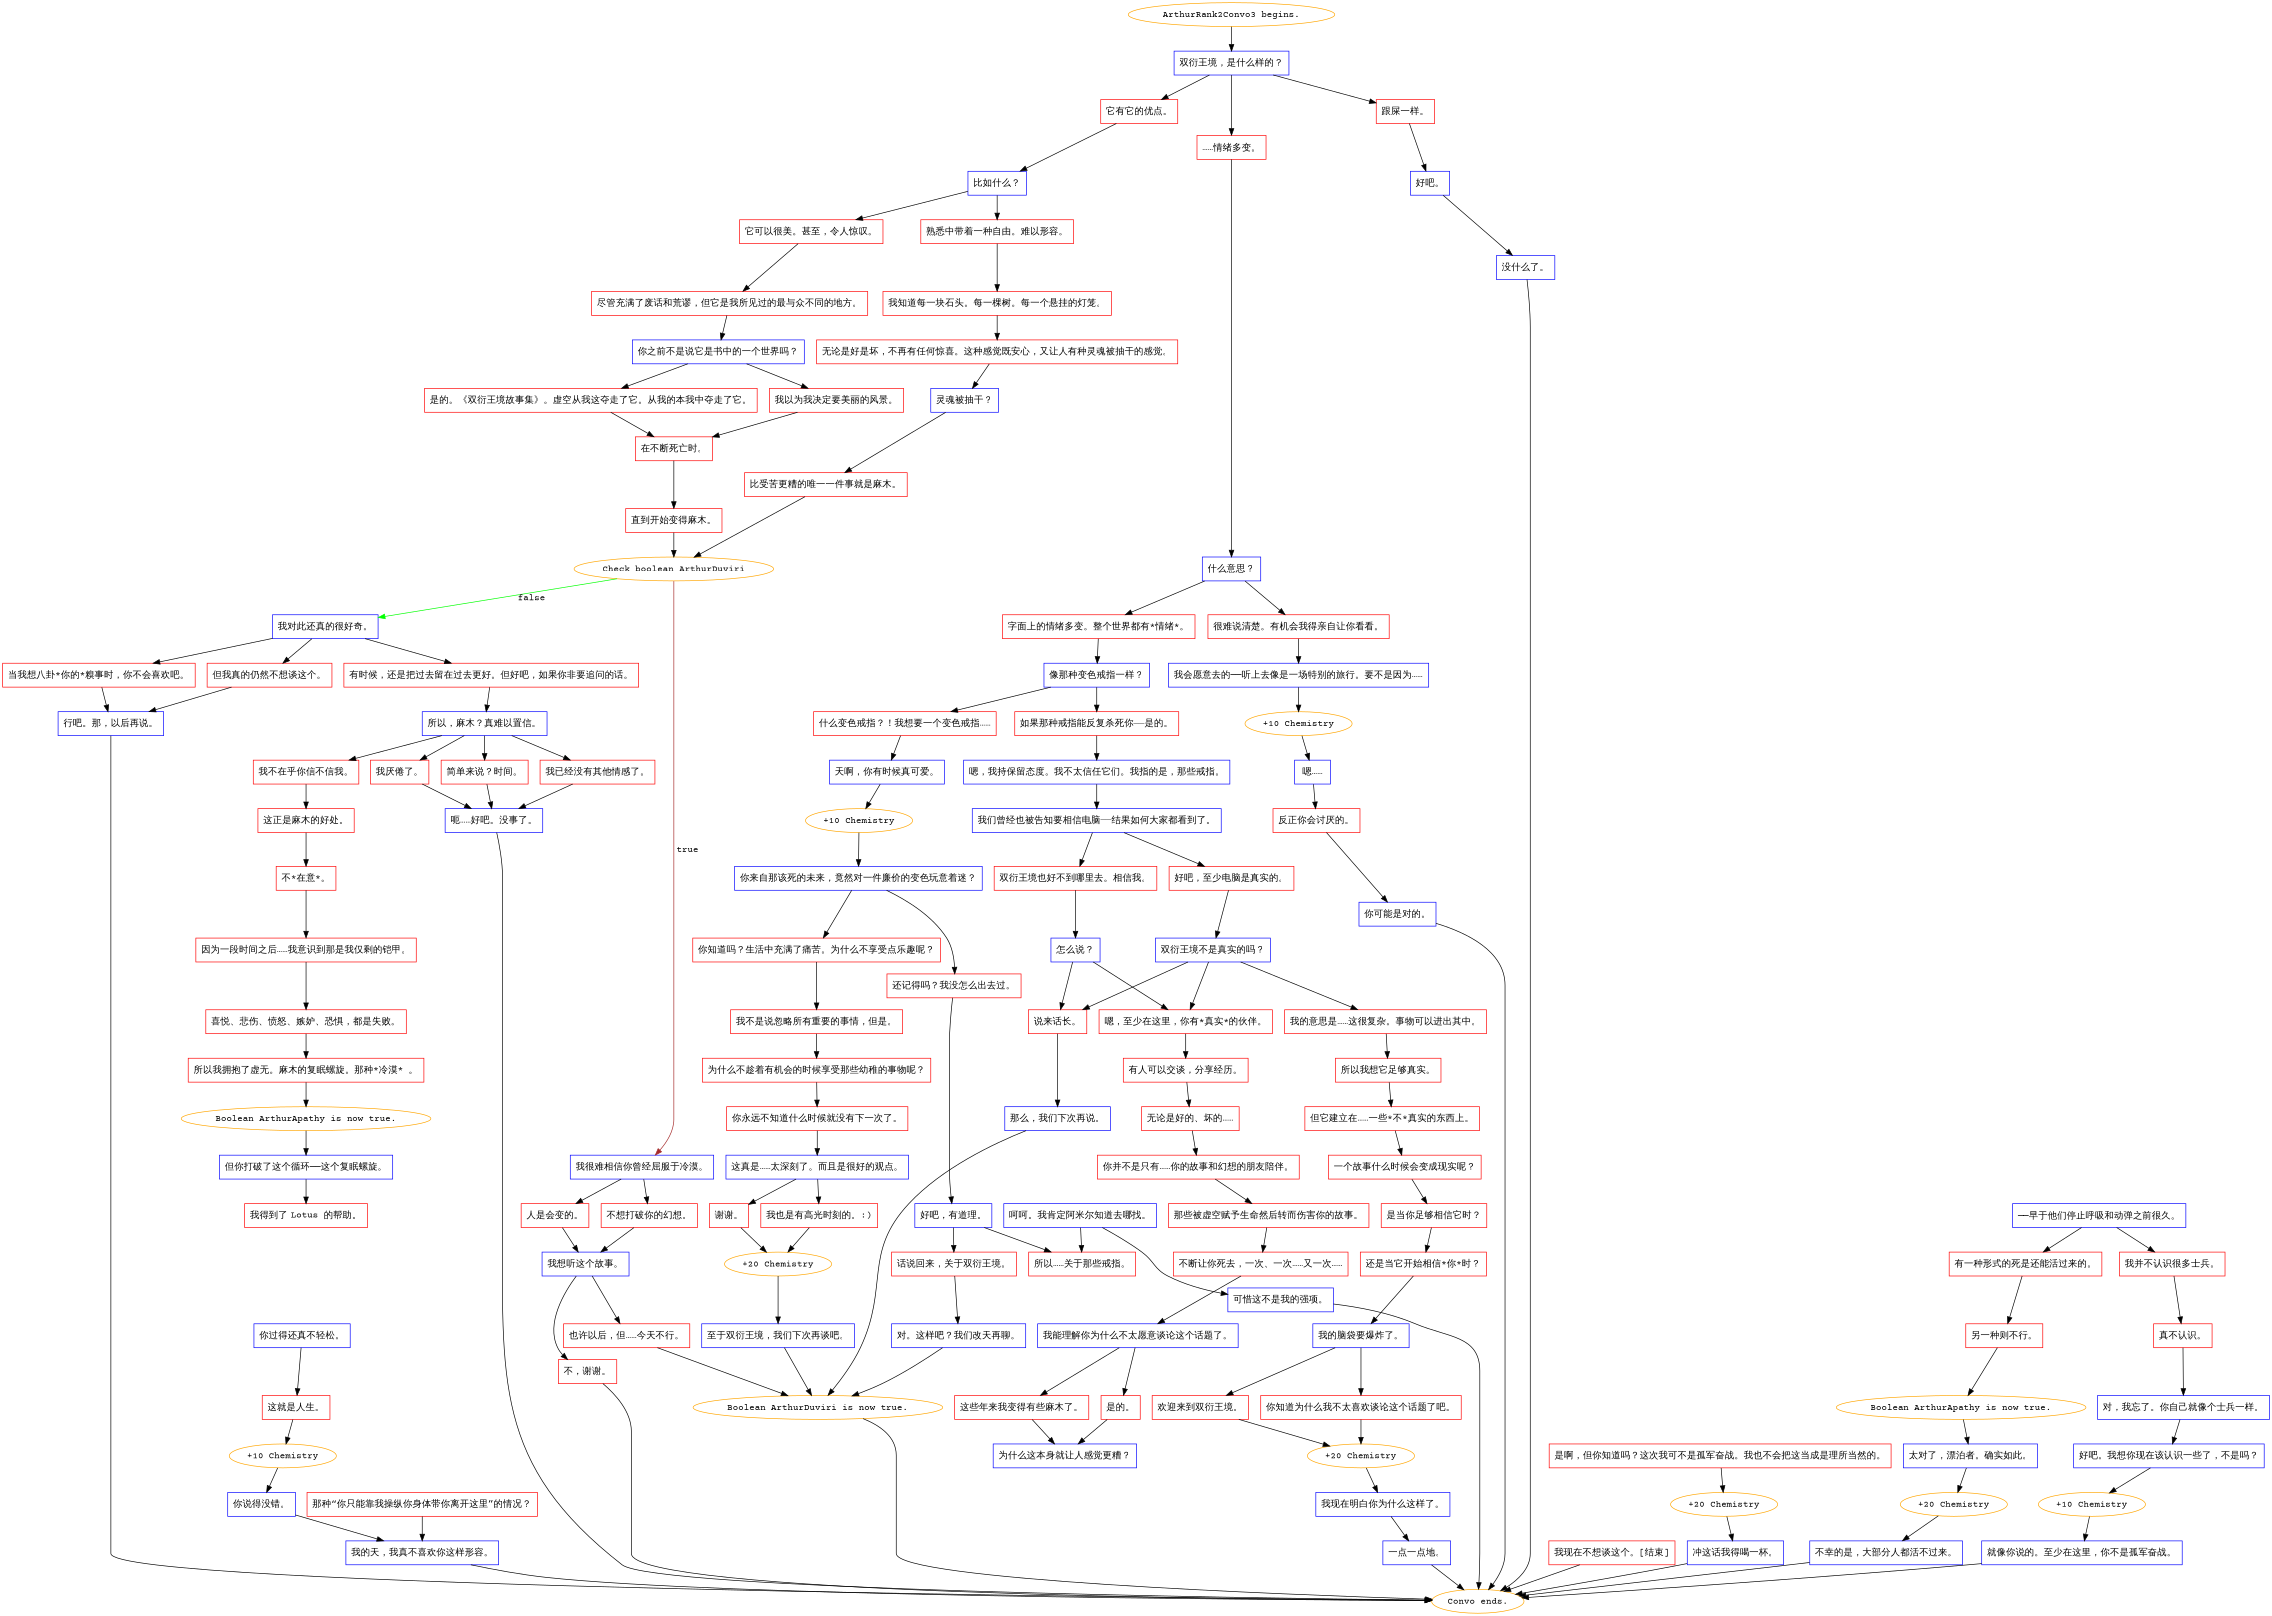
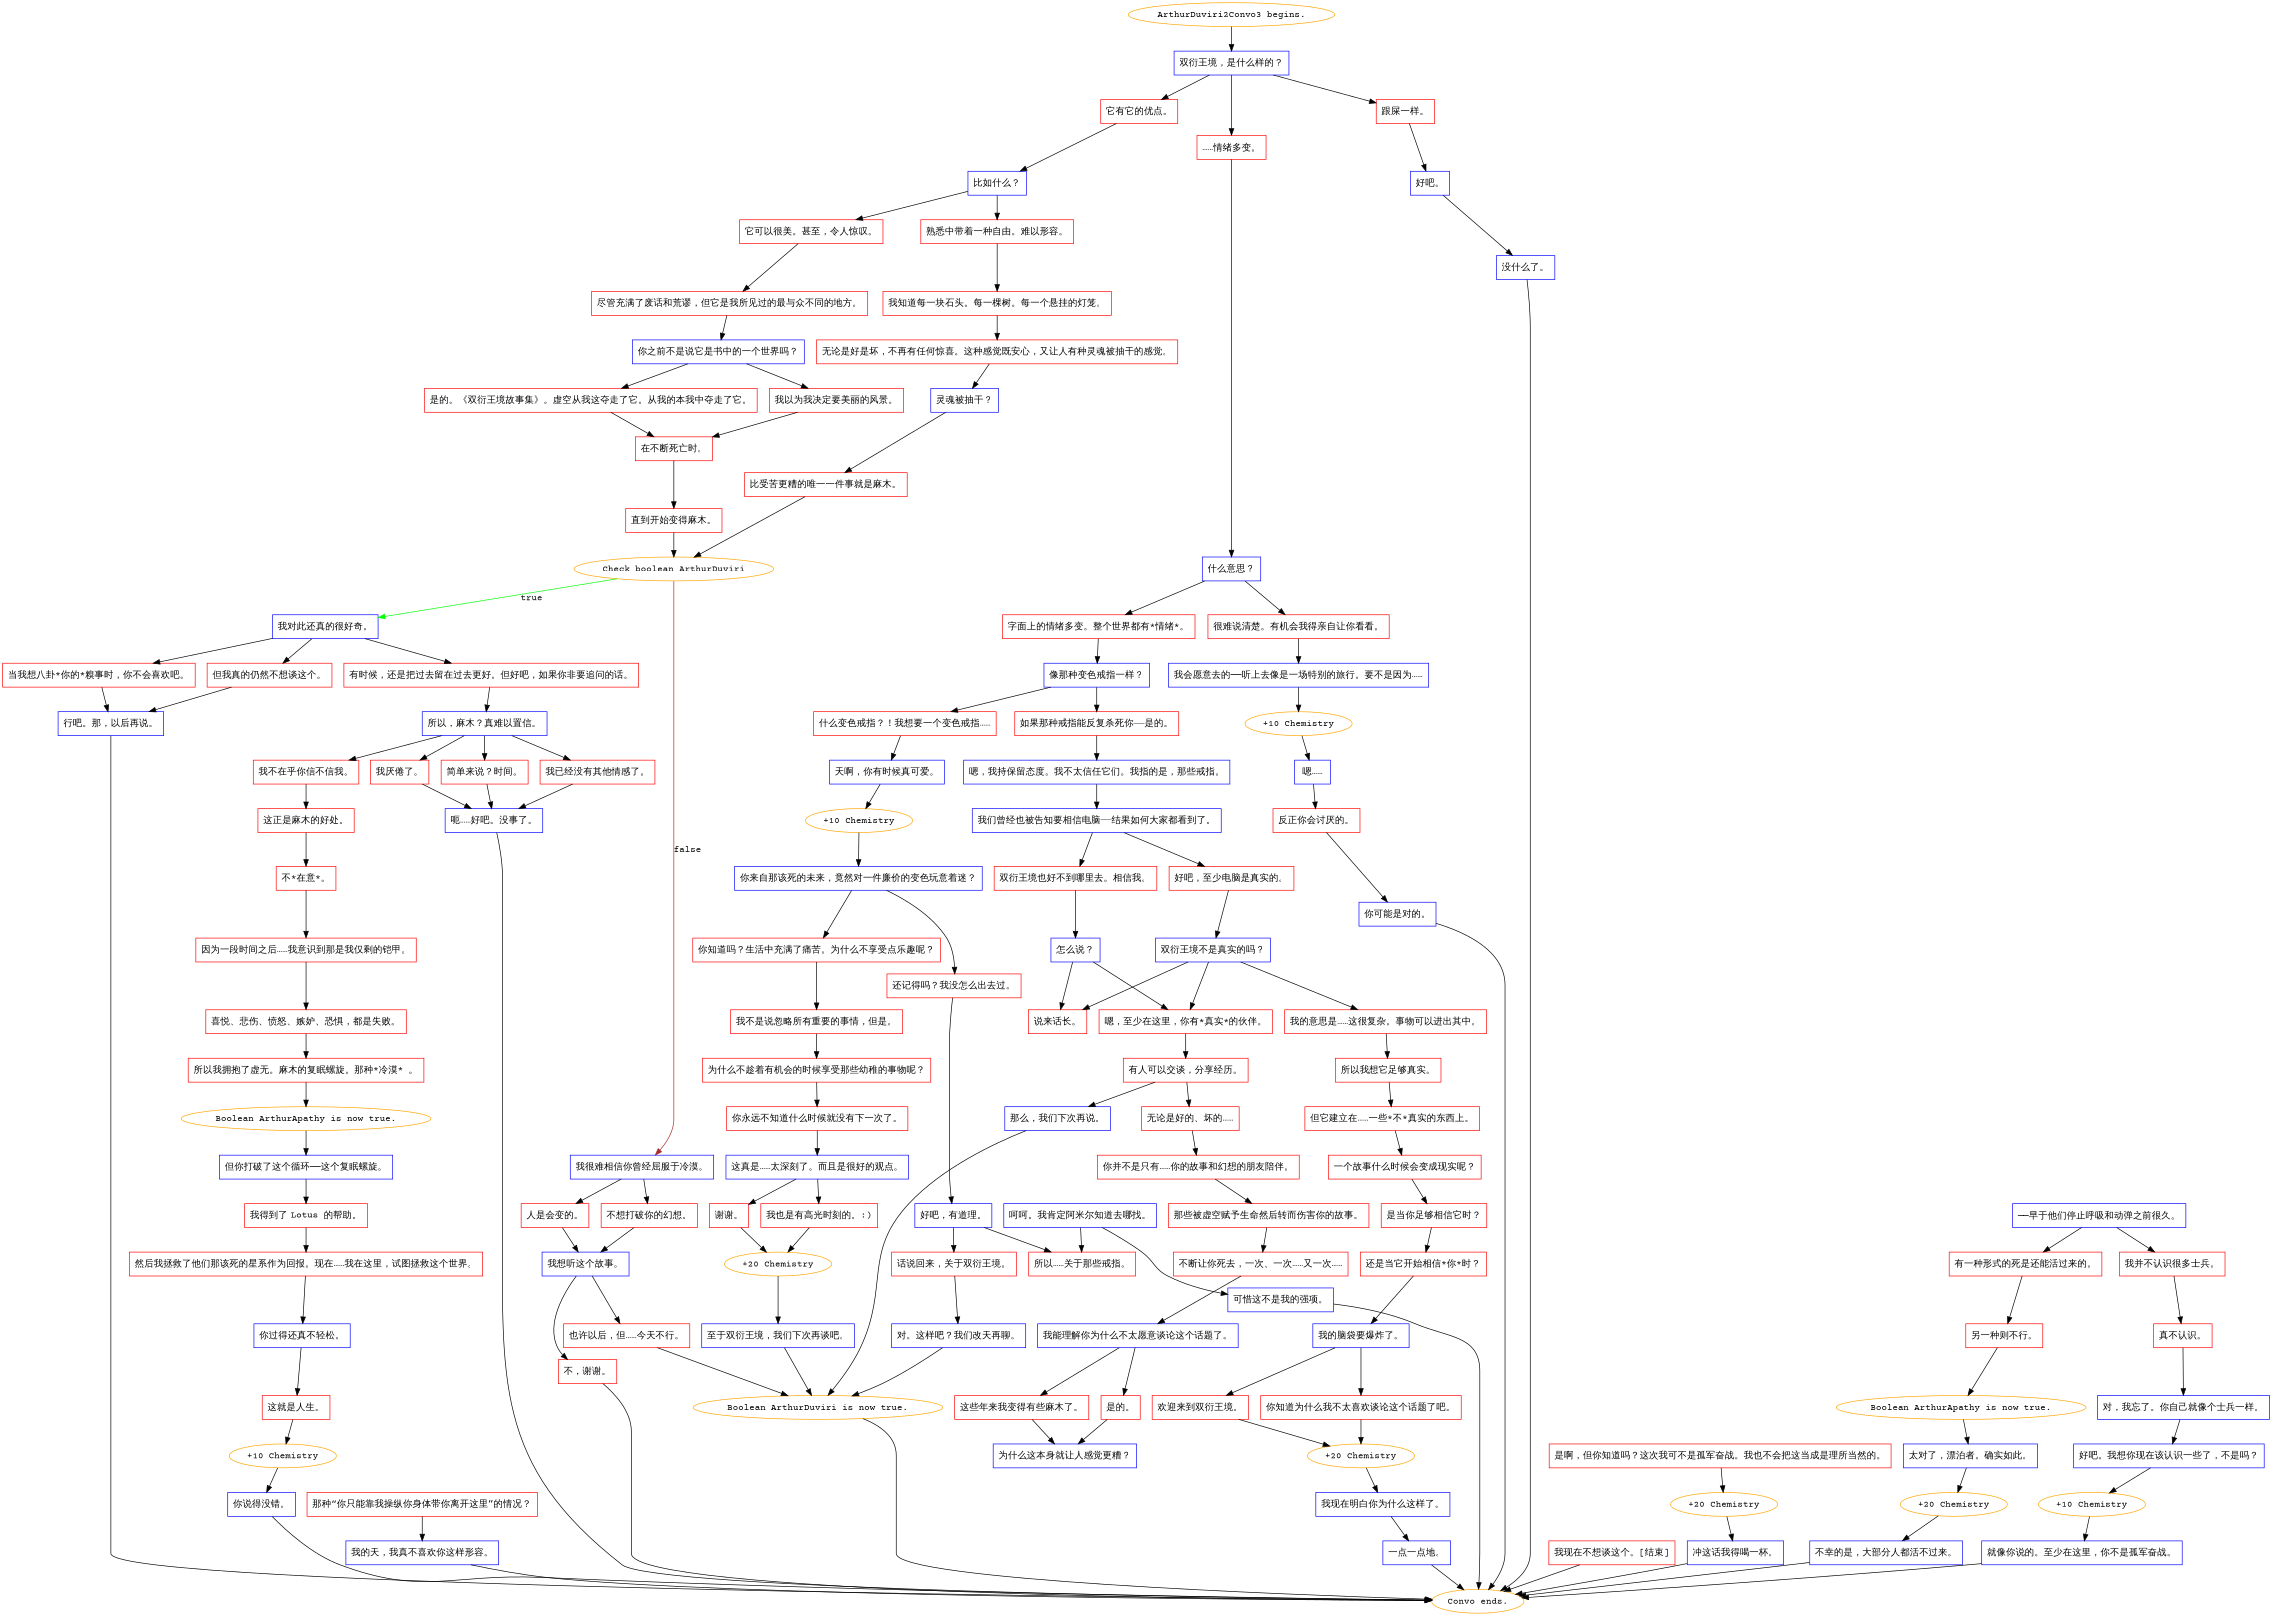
(1232, 15) -> (1232, 15)
(532, 598) -> (532, 598)
(688, 849) -> (688, 849)
(1058, 1067) -> (1125, 1093)
none -> (306, 1264)
(336, 1527) -> (839, 1588)
